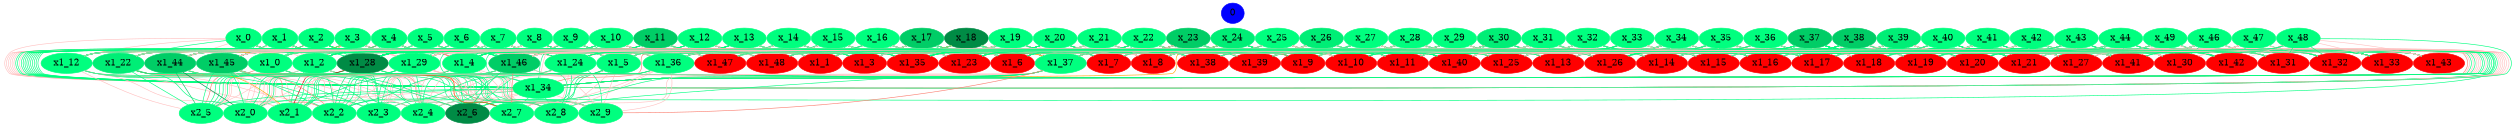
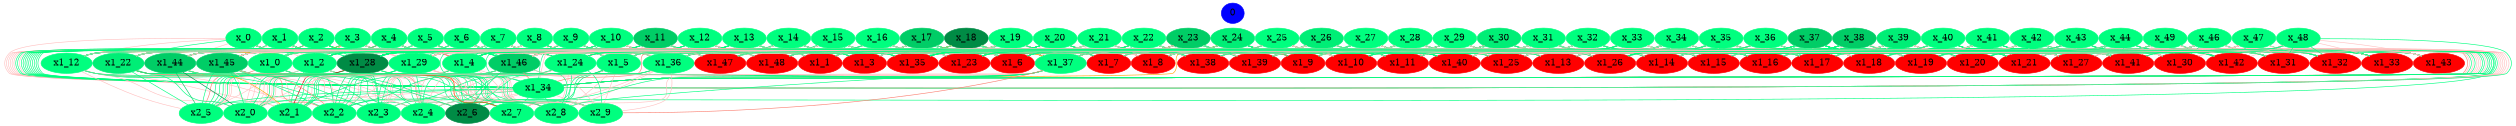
(512, 88) -> (526, 76)
